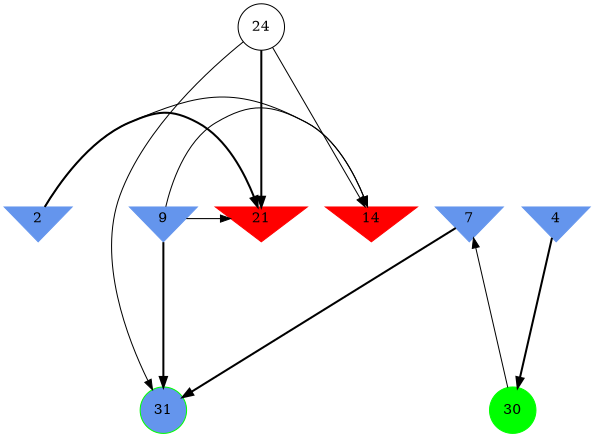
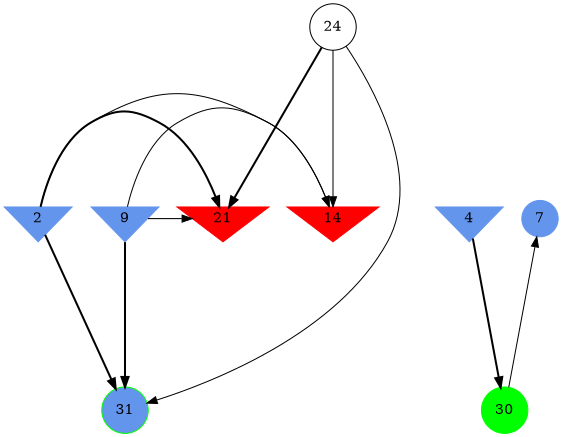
(469, 219) -> (540, 219)
(324, 310) -> (78, 307)
